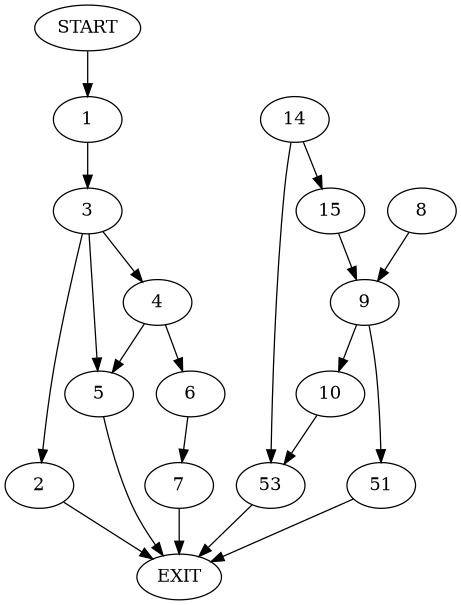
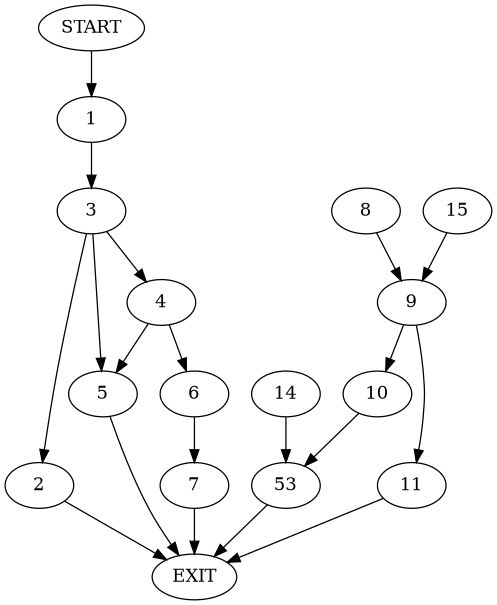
(310, 159) -> none
(381, 485) -> (412, 485)
